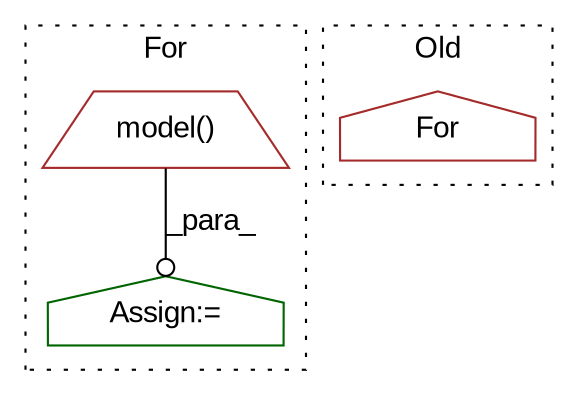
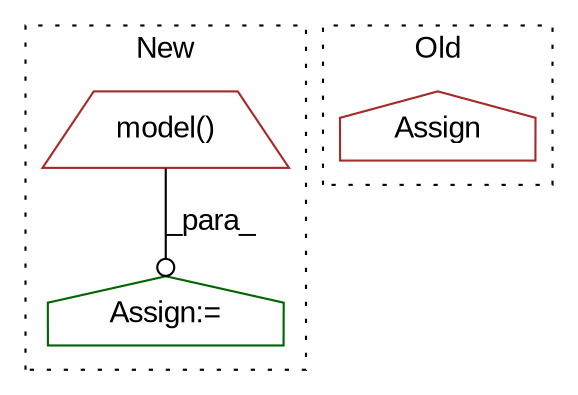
(166, 50) -> (166, 50)
(438, 130) -> (438, 130)
